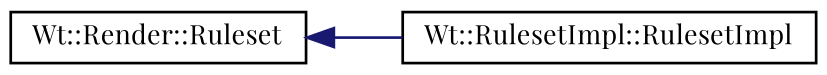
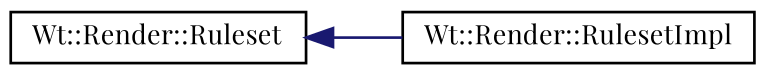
(609, 38) -> (579, 38)
